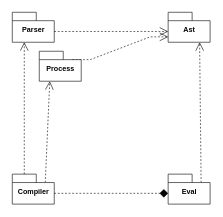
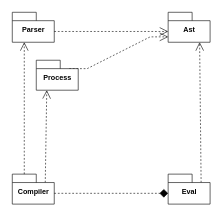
(60, 66) -> (57, 75)
